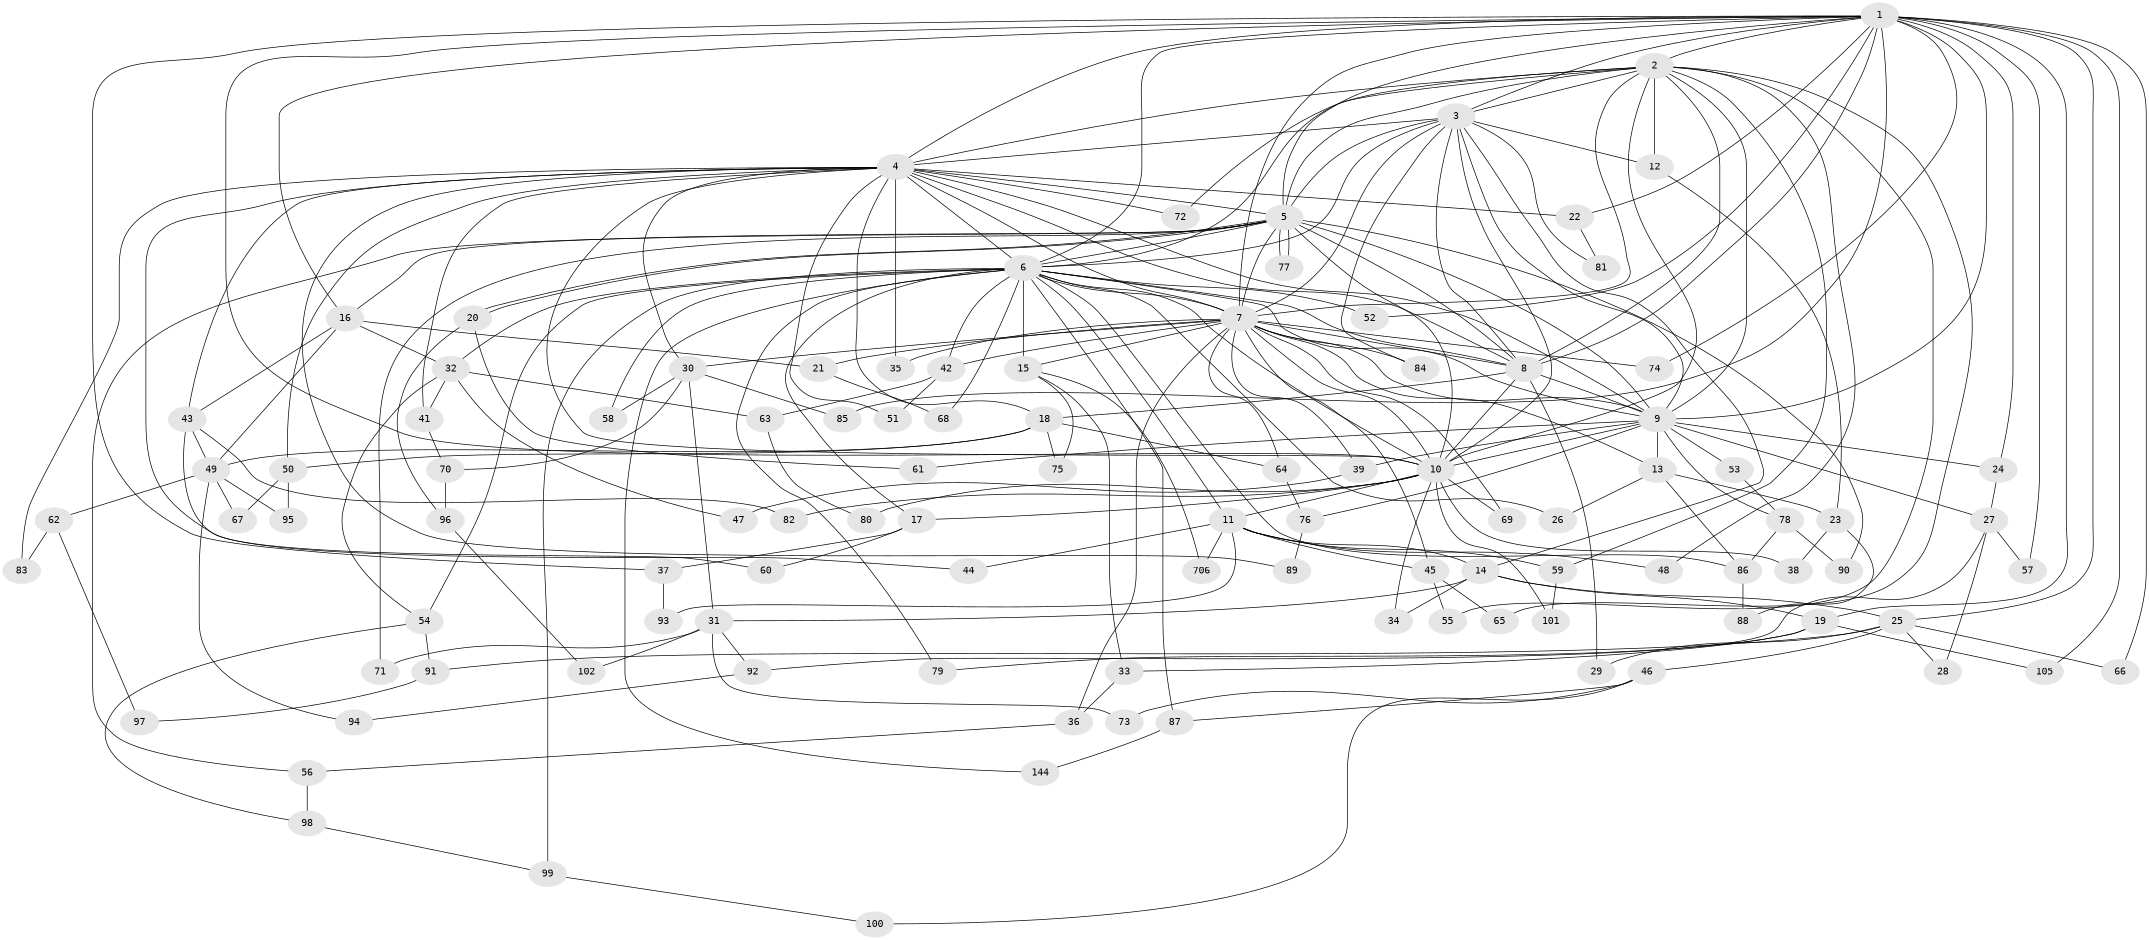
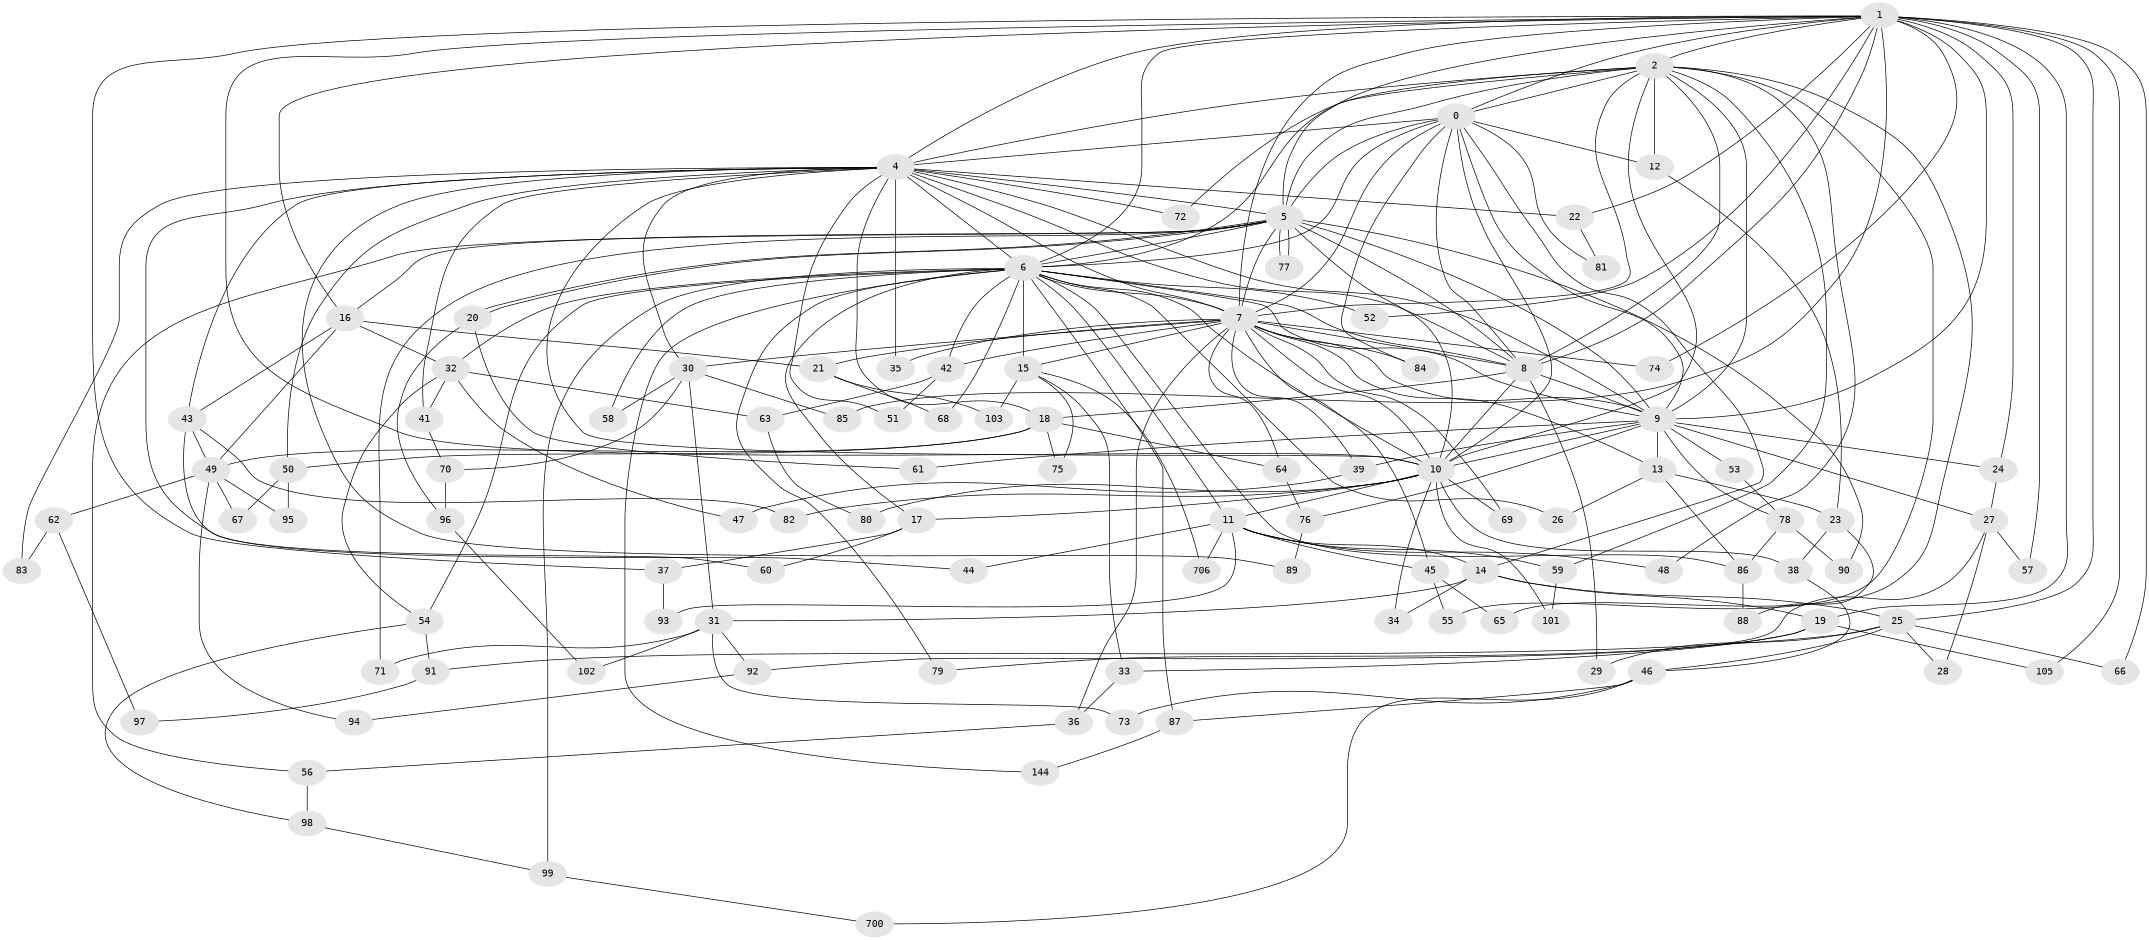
(1456, 116) -> (1456, 116)
none -> (994, 419)
none -> (1796, 656)
(875, 924) -> (875, 924)
